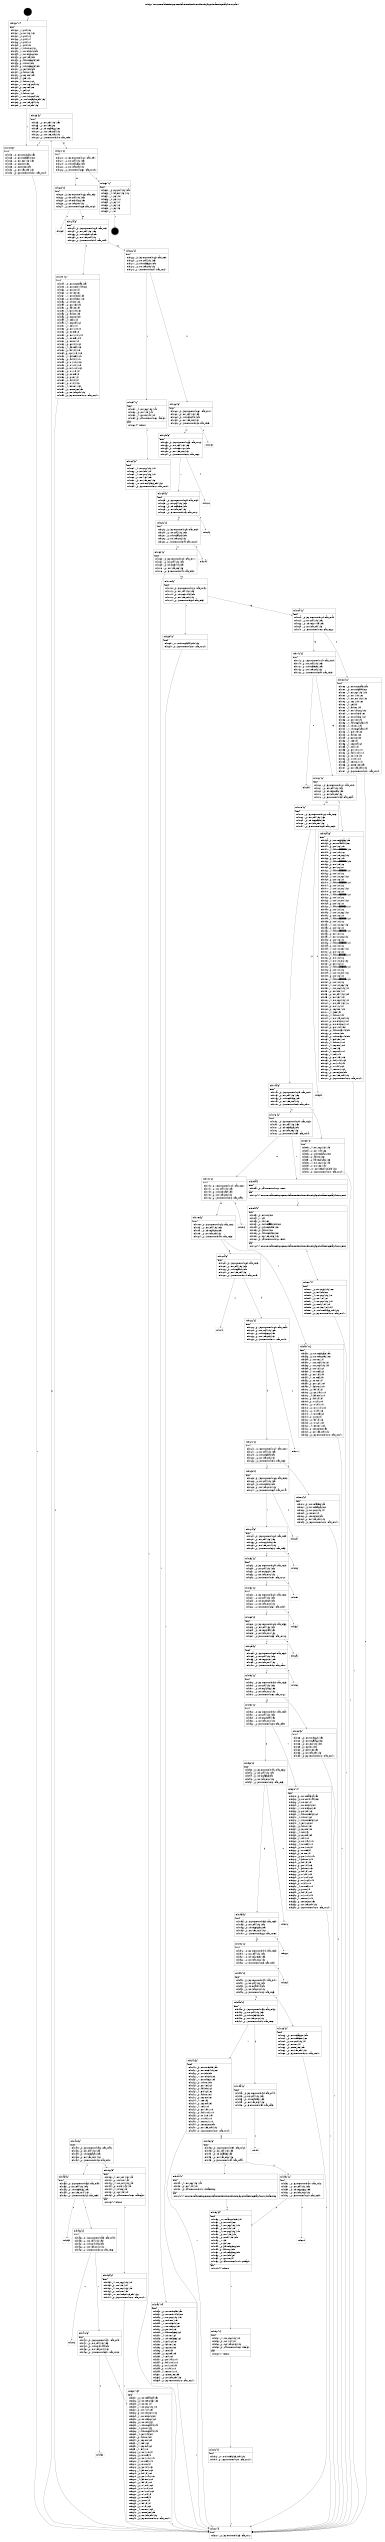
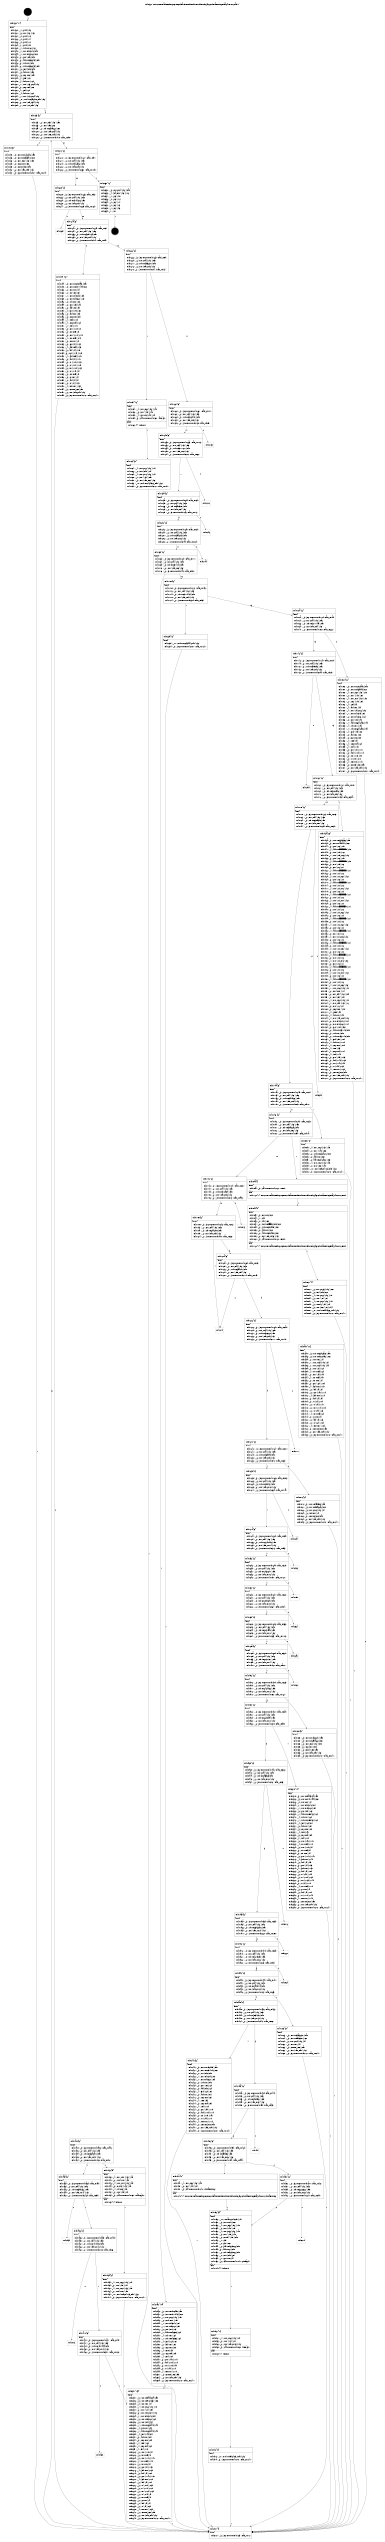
(27, 126) -> (45, 110)
(278, 1278) -> (215, 1283)
none -> (256, 1968)
(220, 2136) -> (240, 2123)
(186, 2460) -> (164, 2386)
